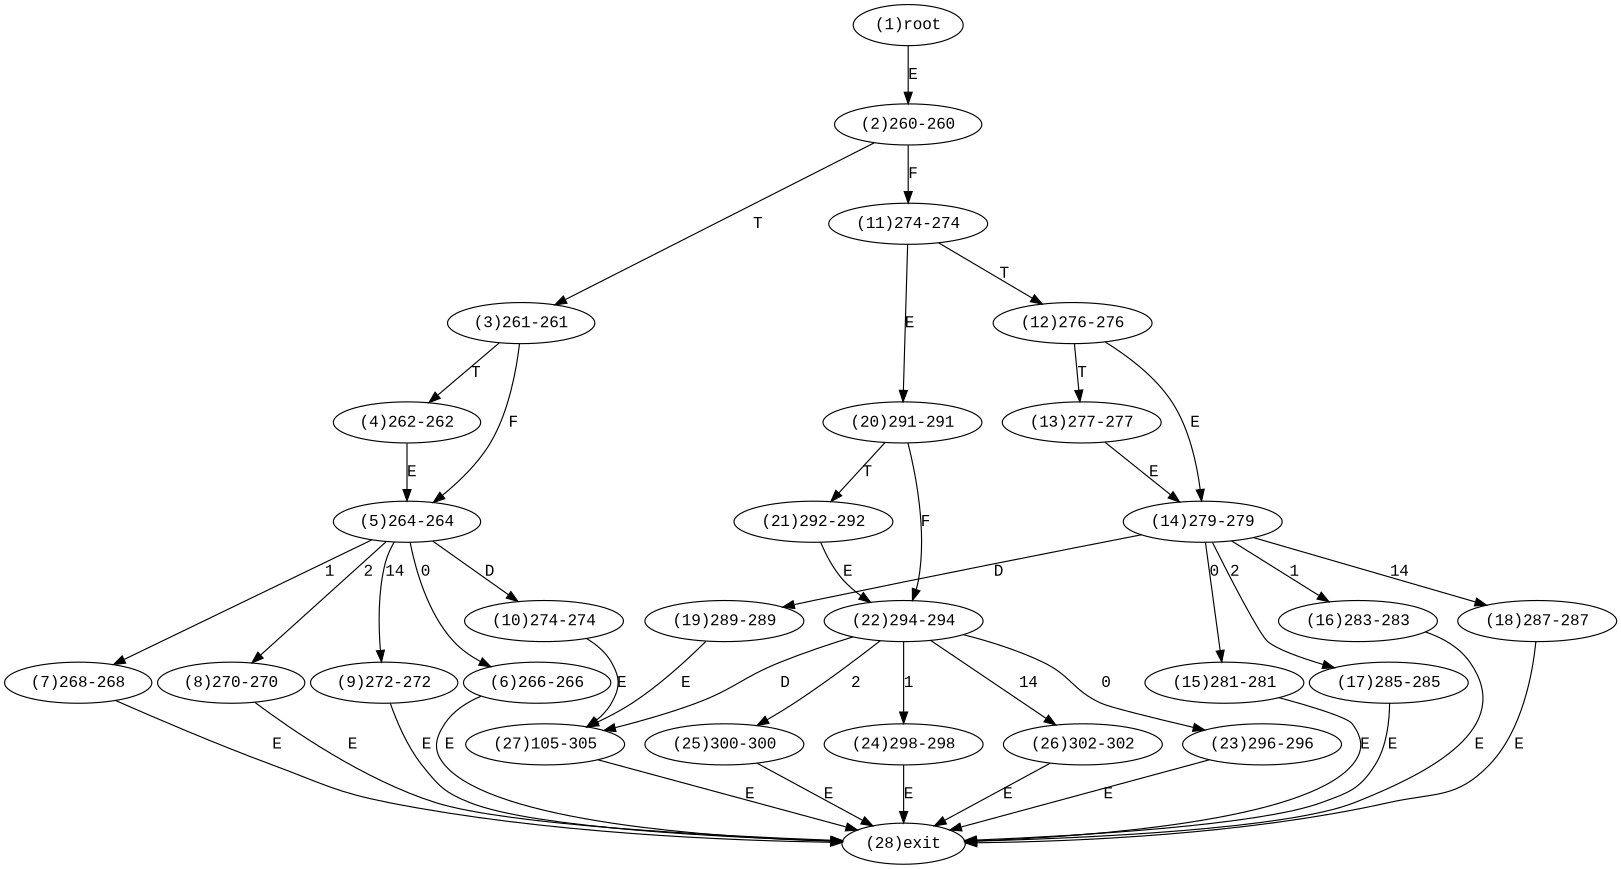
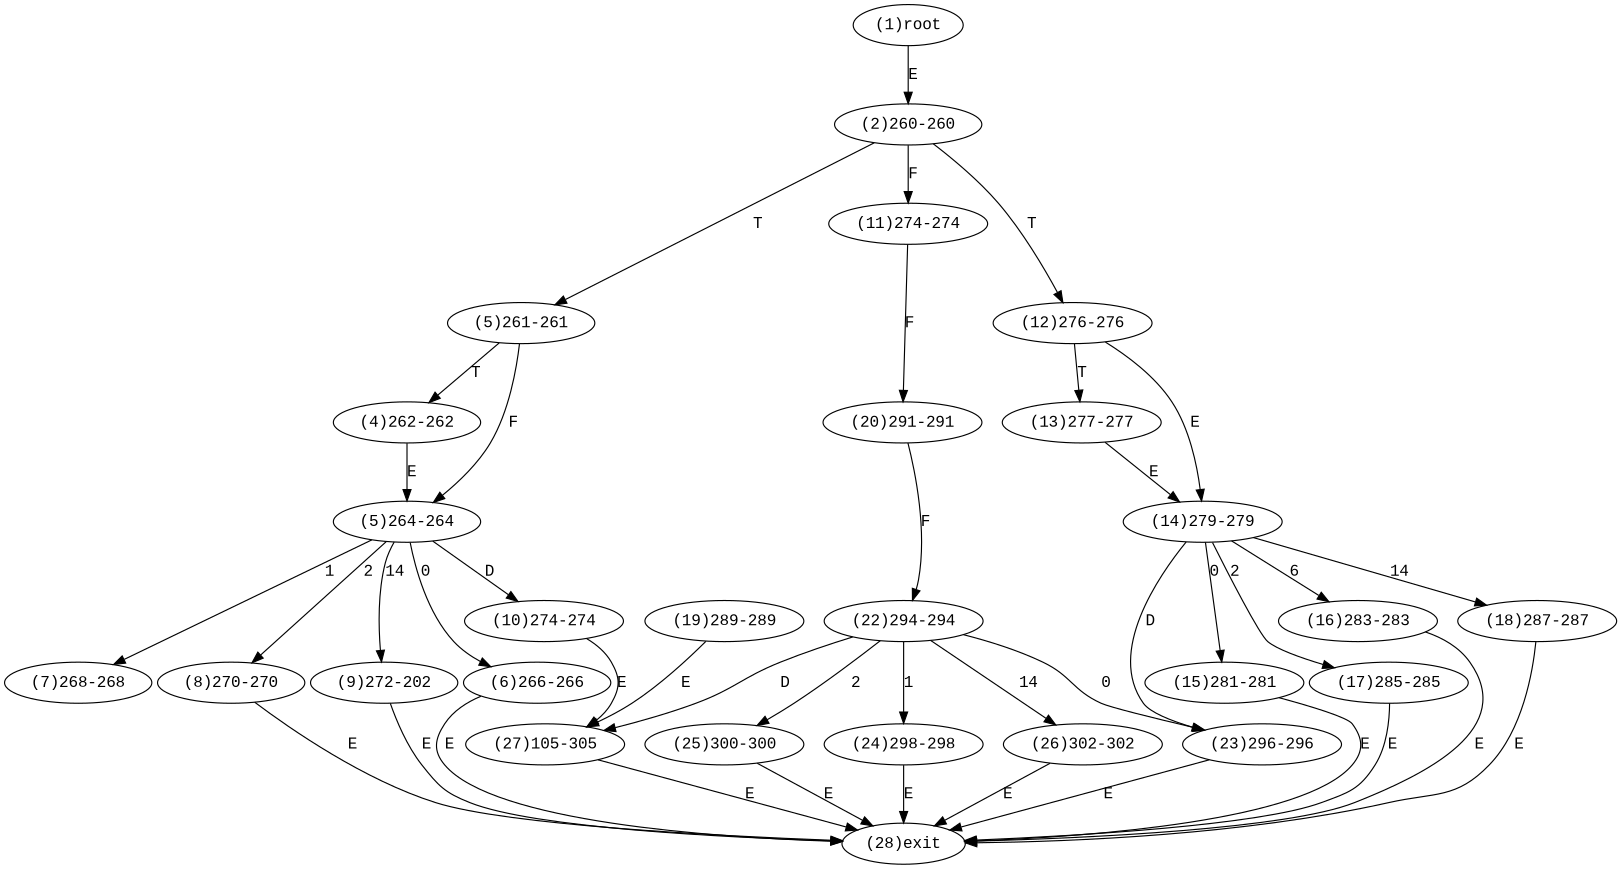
(985, 270) -> (1004, 211)
(521, 323) -> (521, 323)
(910, 323) -> (910, 323)
(813, 522) -> none
(968, 569) -> (1133, 644)
(1295, 571) -> (1295, 571)
(384, 683) -> (384, 683)
(445, 813) -> none
